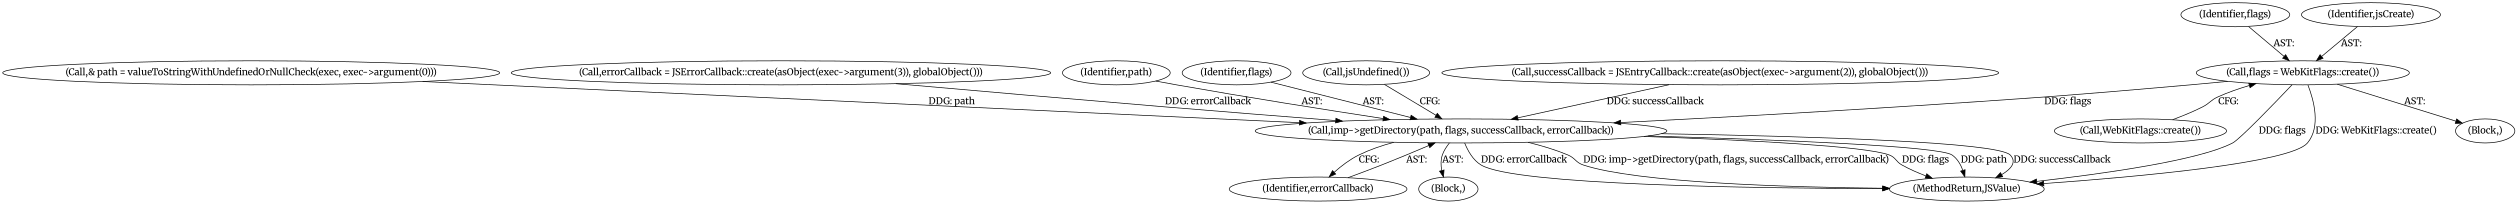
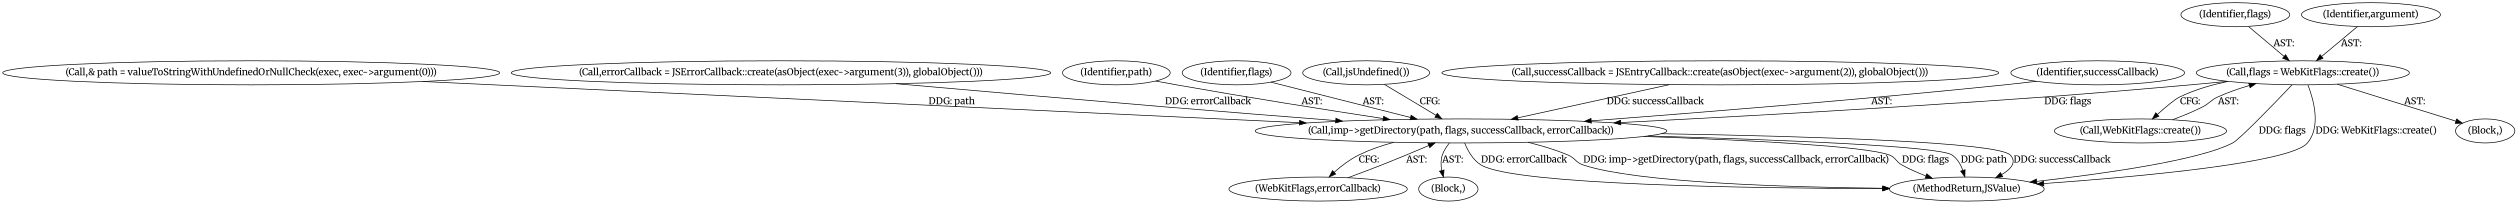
(2371, 15) -> (2371, 15)
none -> (2098, 73)
none -> (2190, 93)
(2230, 102) -> (2230, 102)
(1318, 189) -> (1318, 189)
